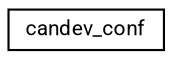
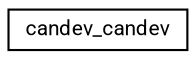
(86, 30) -> (98, 30)
